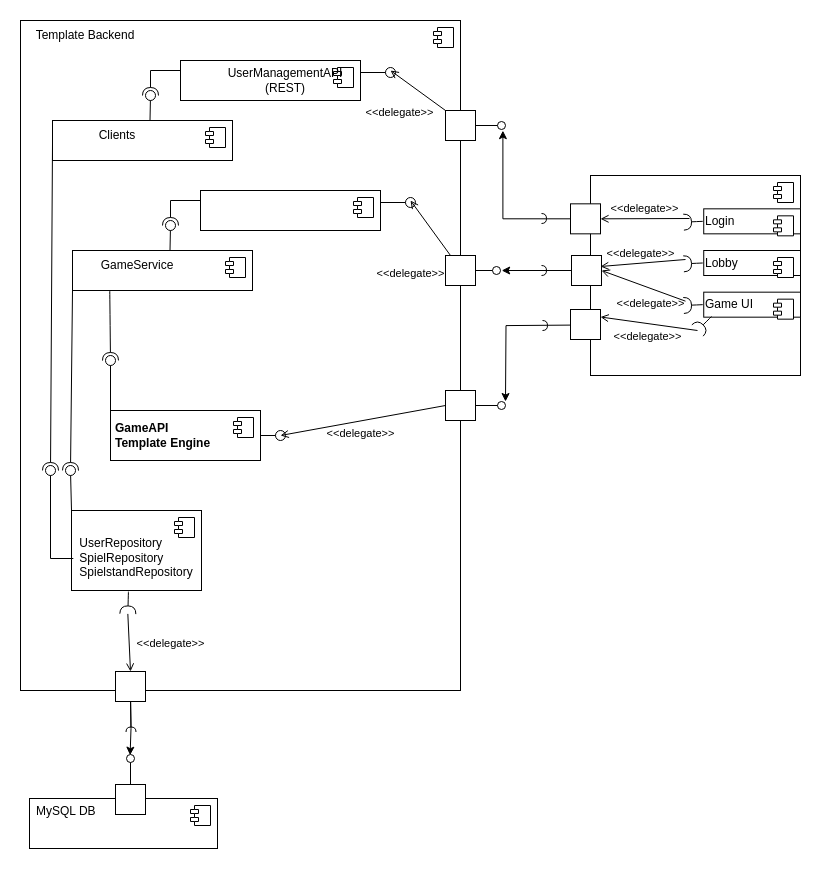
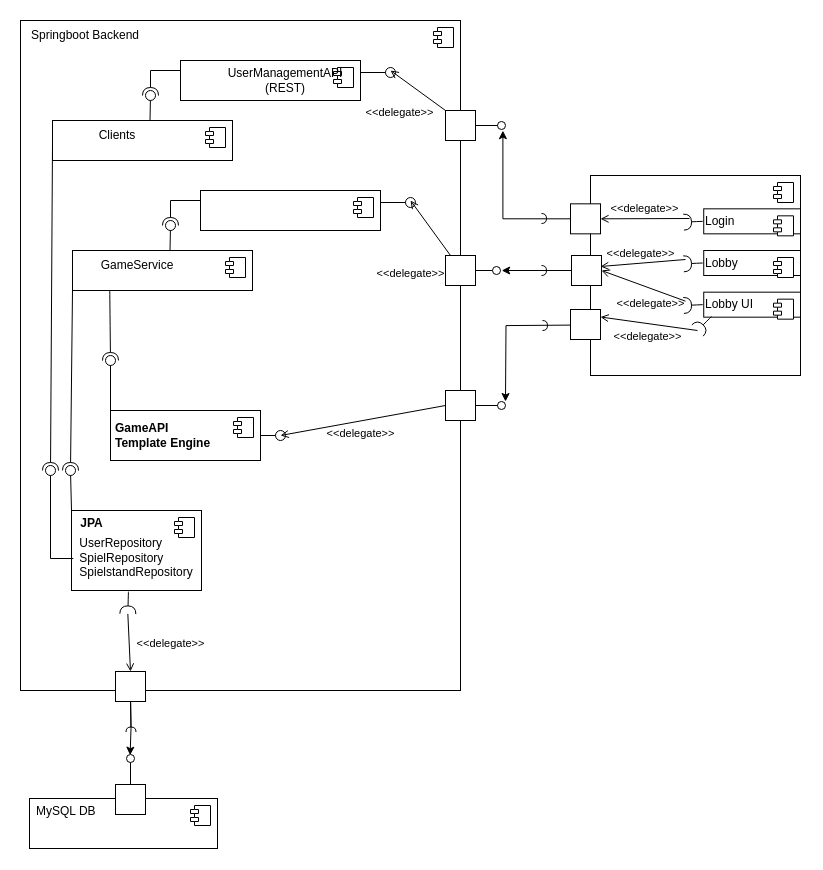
(86, 36) -> (86, 36)
(727, 305) -> (731, 305)
none -> (92, 524)
